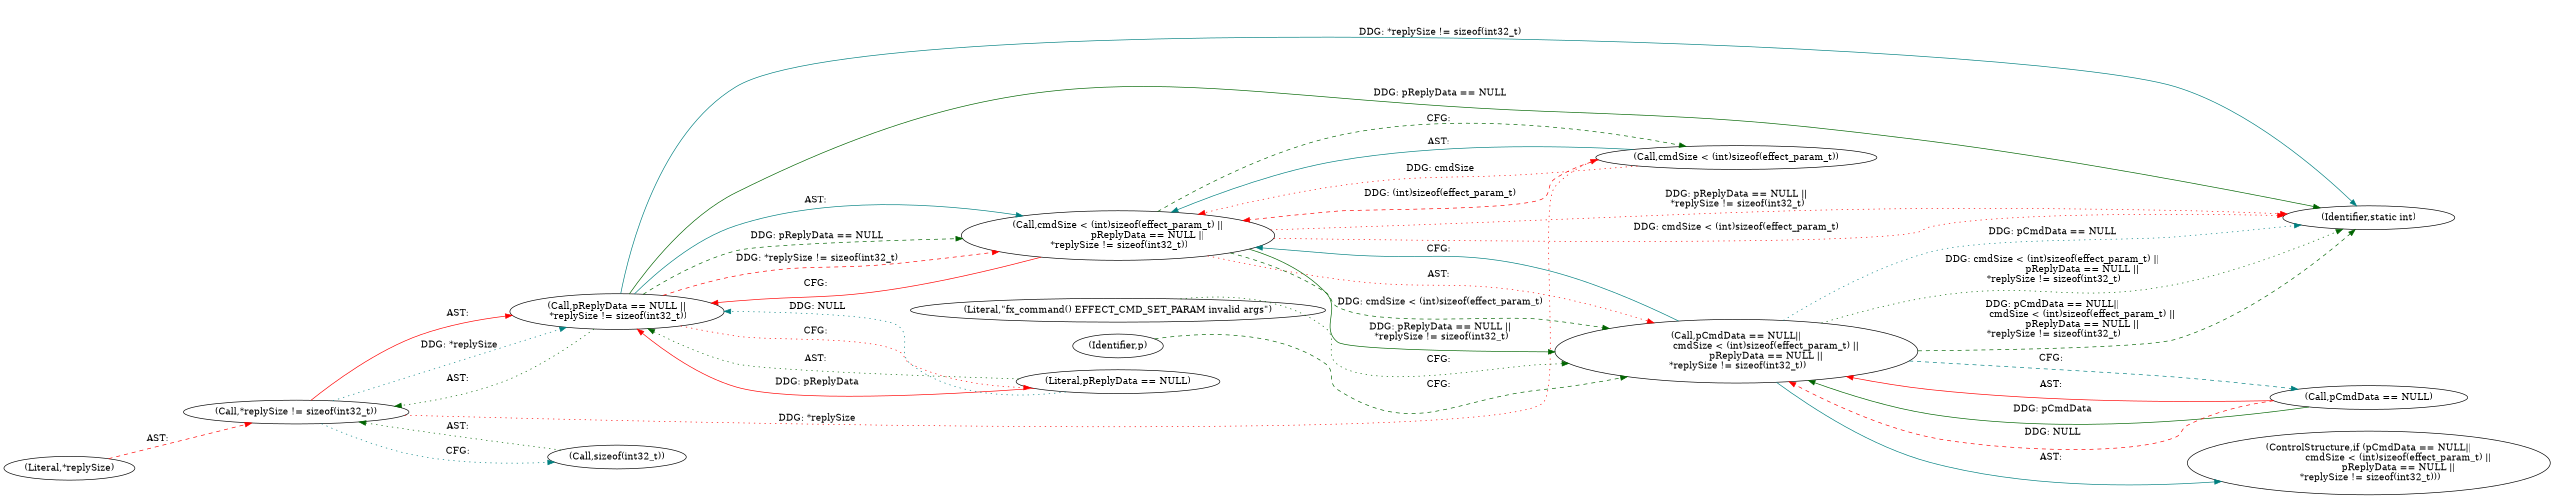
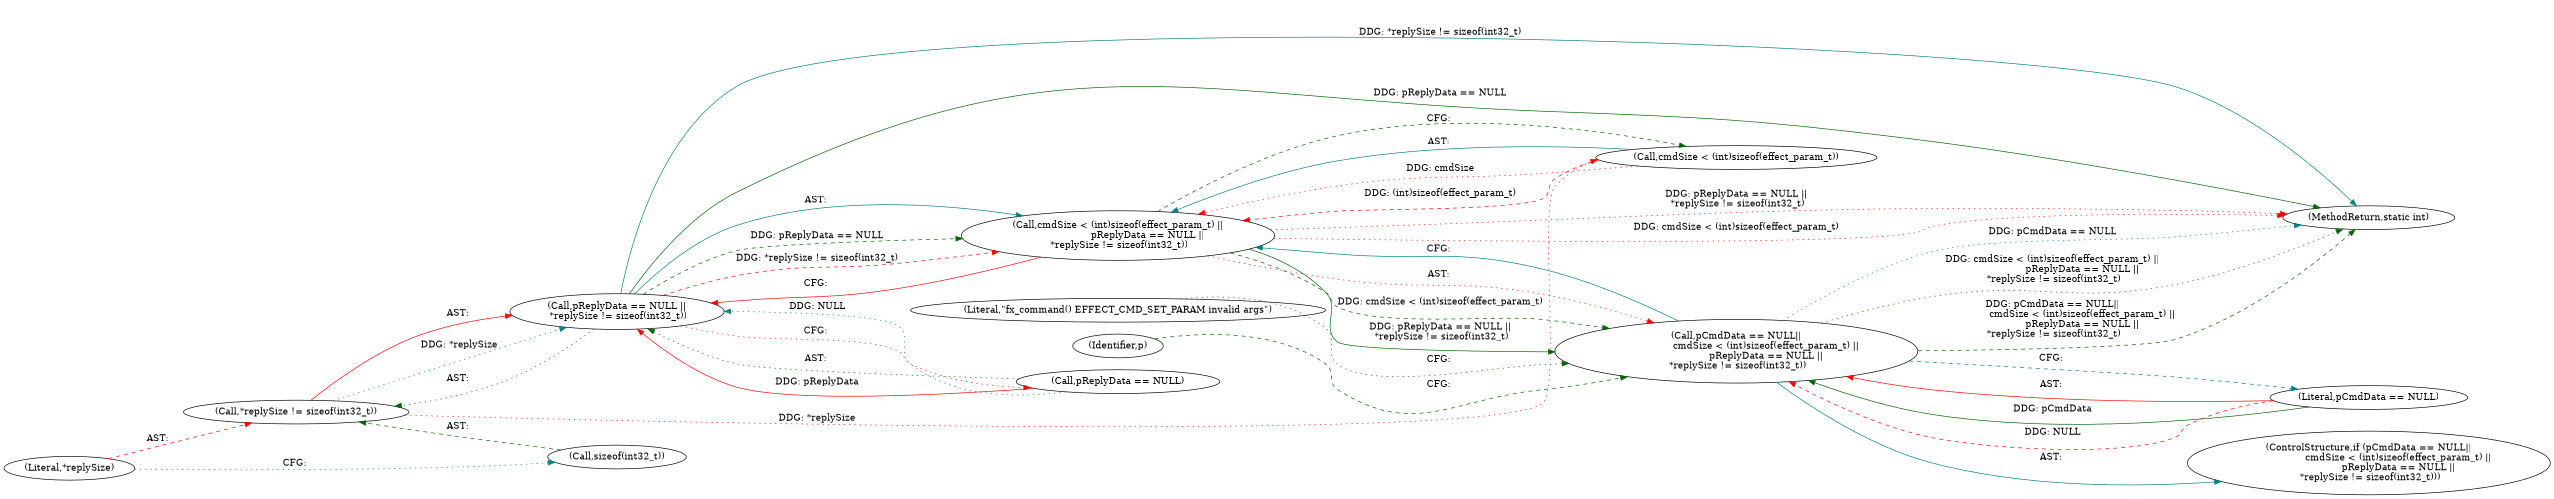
(2369, 218) -> (2369, 218)
(1118, 382) -> (1118, 382)
(2369, 398) -> (2369, 398)
(463, 437) -> (463, 437)
(432, 458) -> (341, 469)
